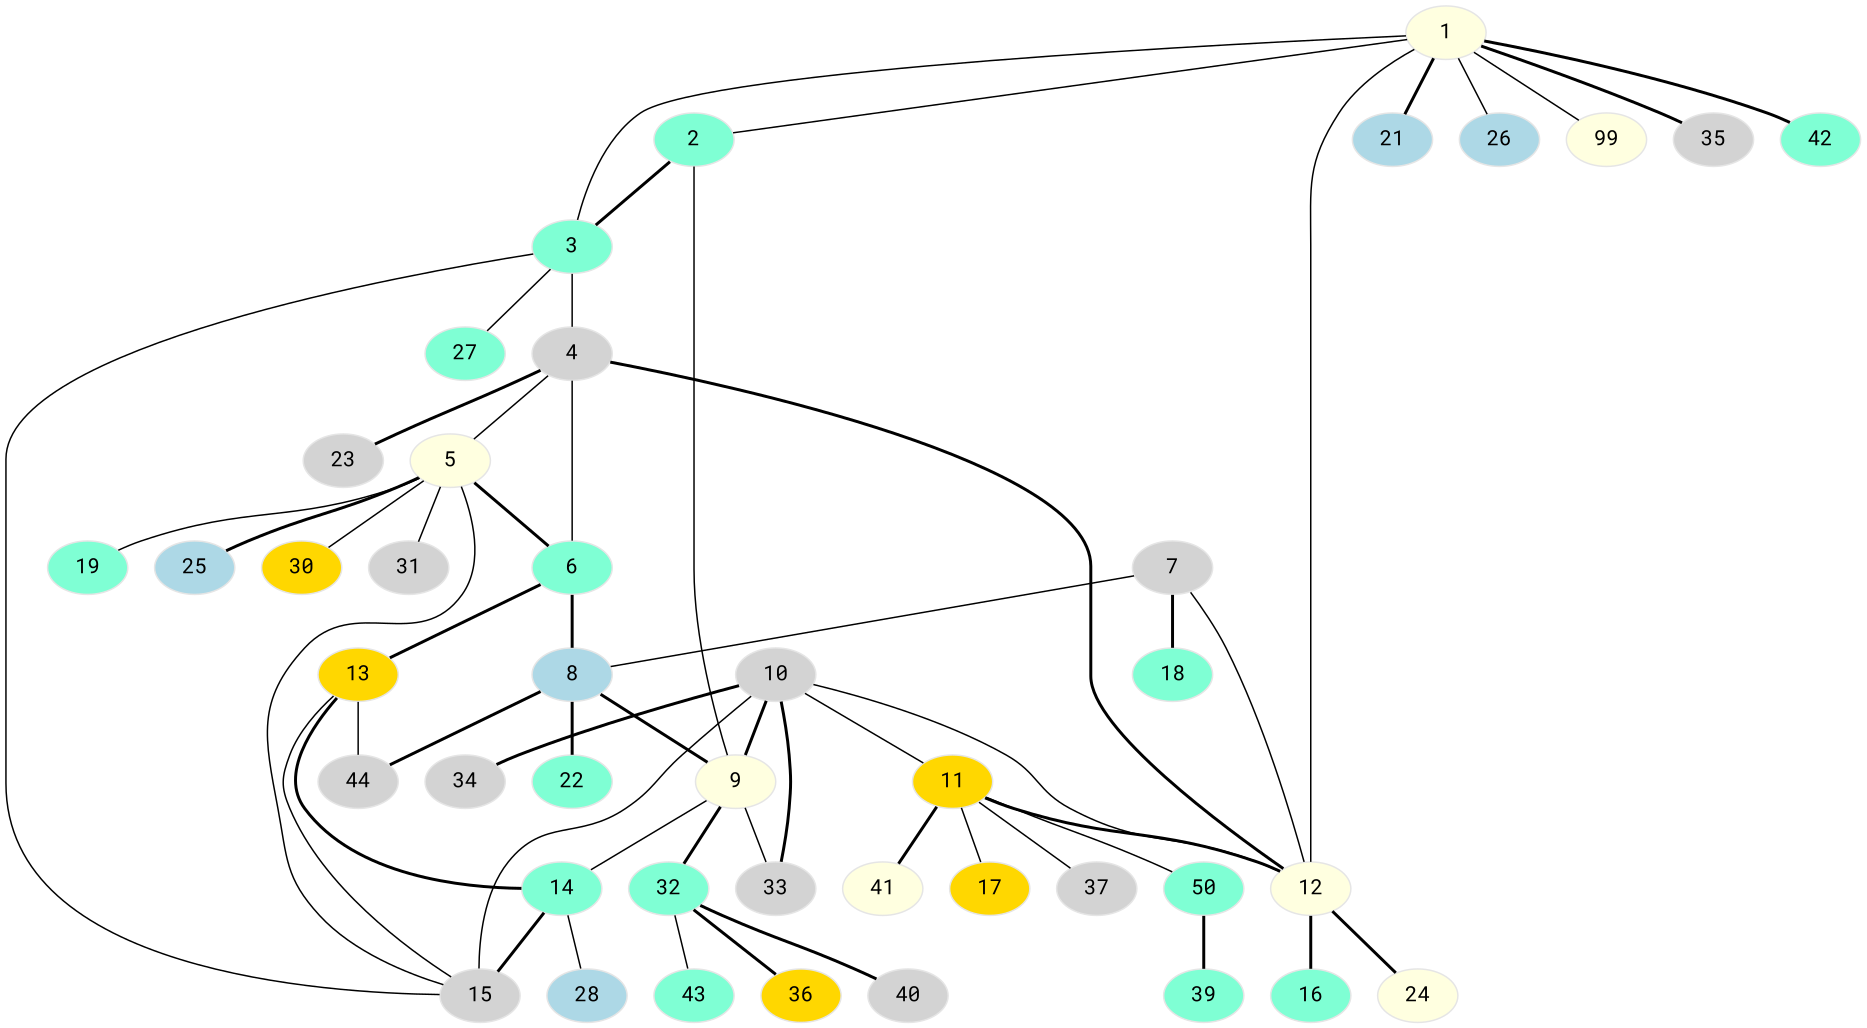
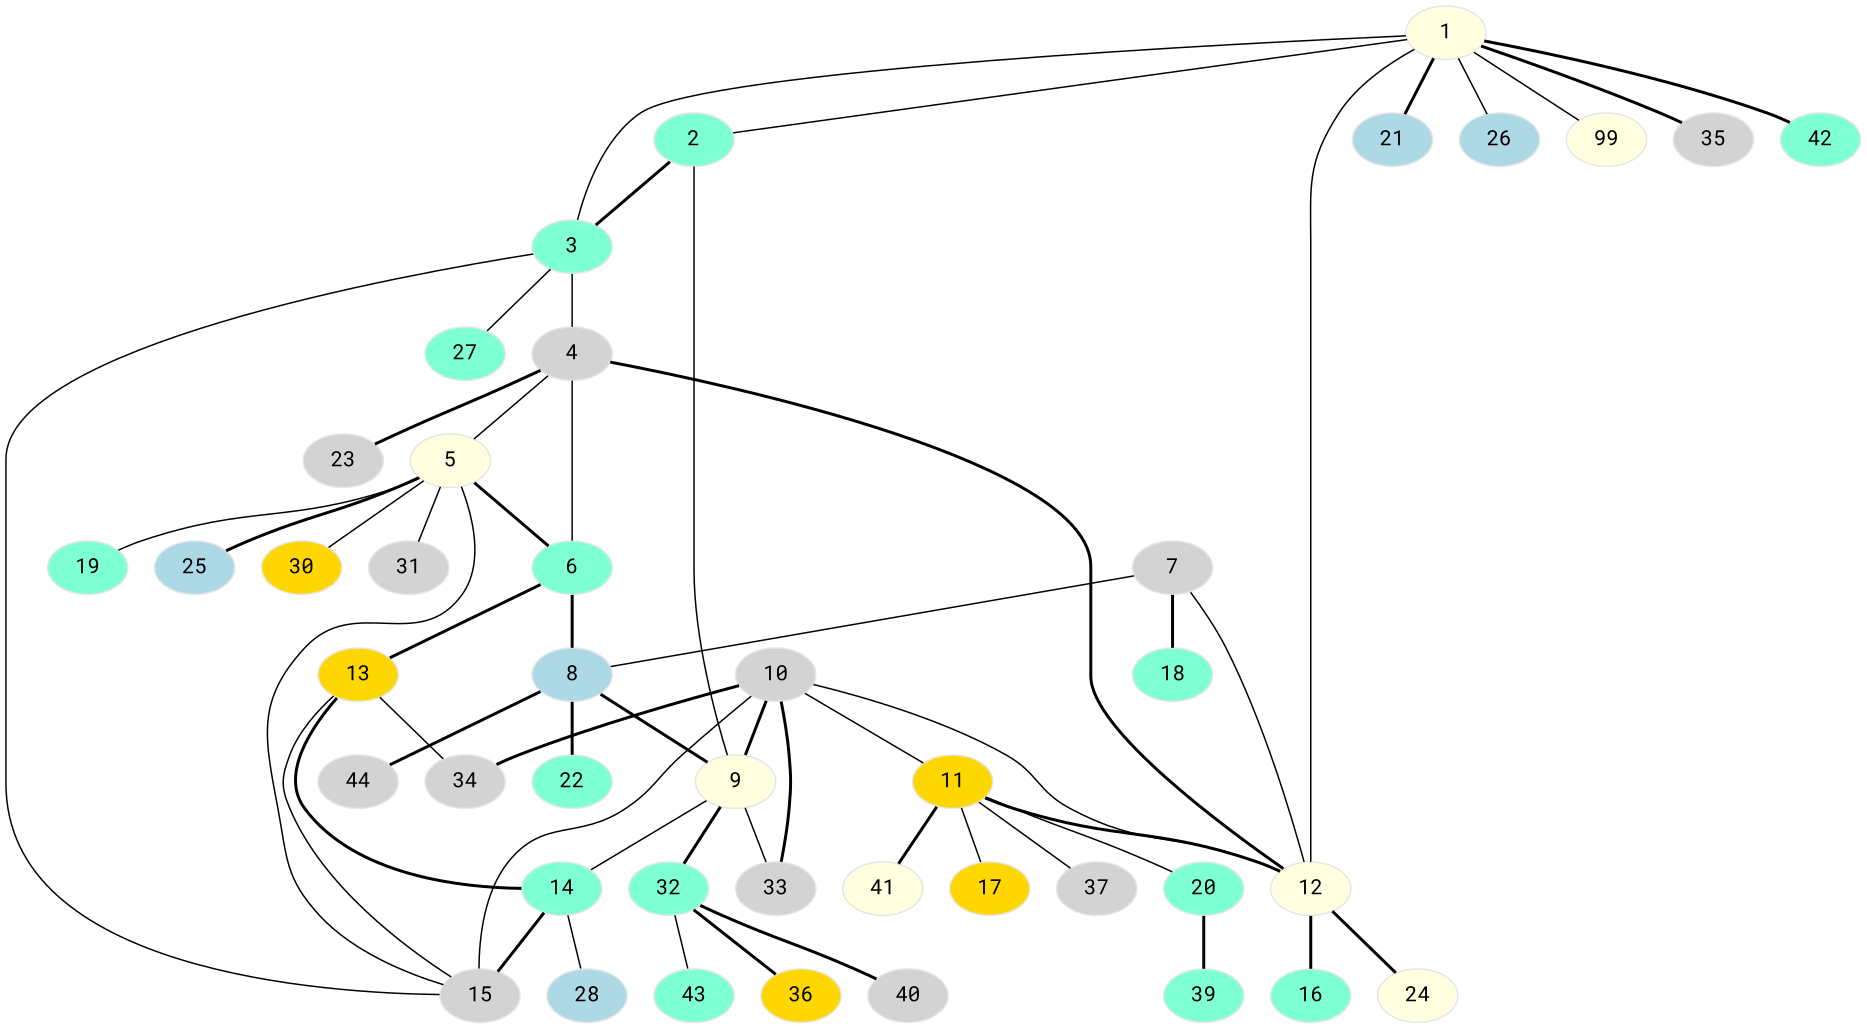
(358, 728) -> (411, 728)
(1204, 889) -> (1204, 889)
